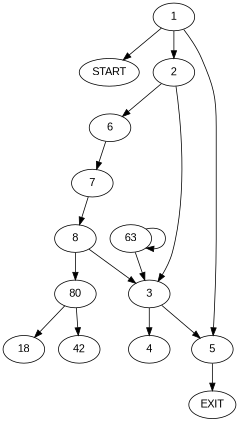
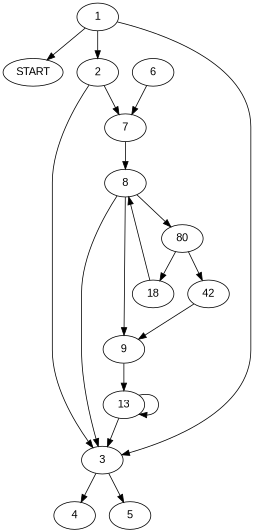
(145, 98) -> (110, 97)
(216, 175) -> (251, 233)
(131, 239) -> (124, 405)
none -> (140, 242)
none -> (124, 349)
(212, 405) -> none
